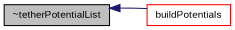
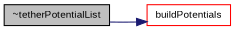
(134, 8) -> (123, 22)
